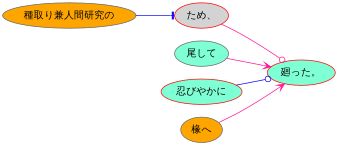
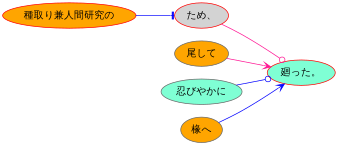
(69, 16) -> (69, 16)
(202, 54) -> (202, 54)
(202, 92) -> (202, 92)
(249, 107) -> (249, 107)
